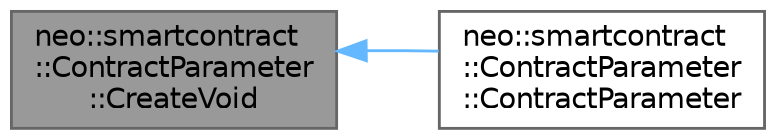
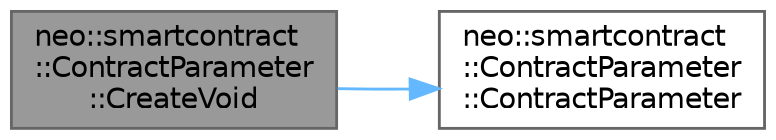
(403, 51) -> (374, 89)
